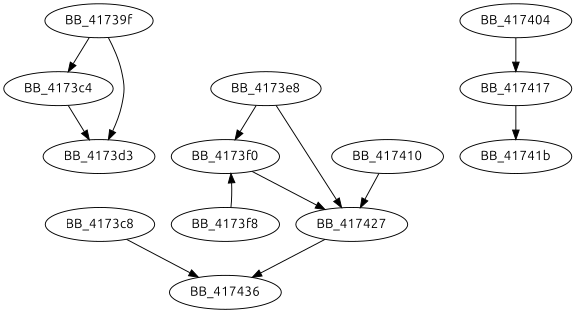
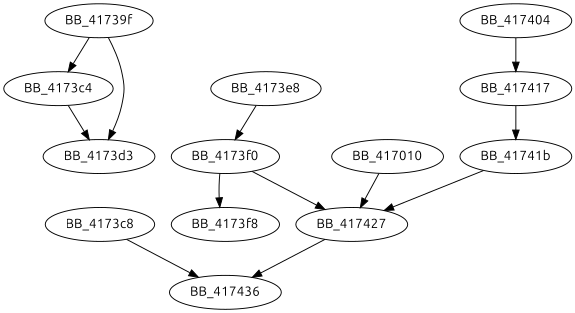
(306, 152) -> (438, 189)
(388, 157) -> (388, 157)
(232, 195) -> (219, 186)
